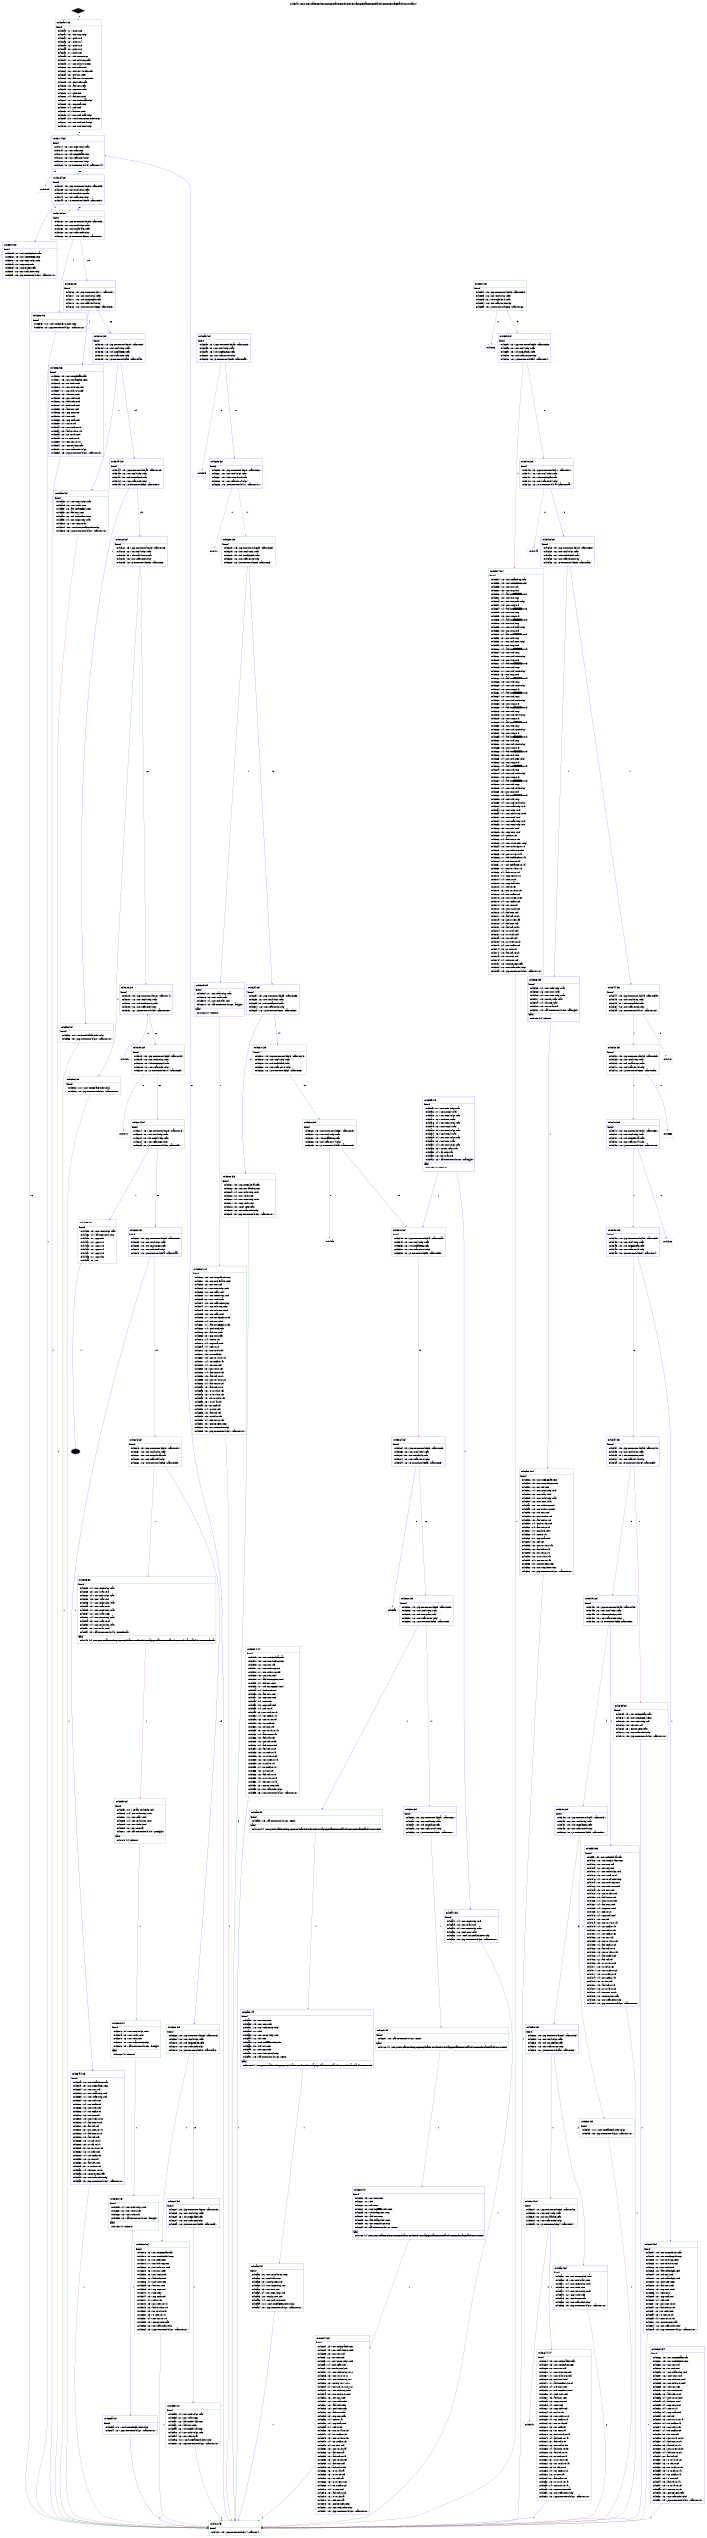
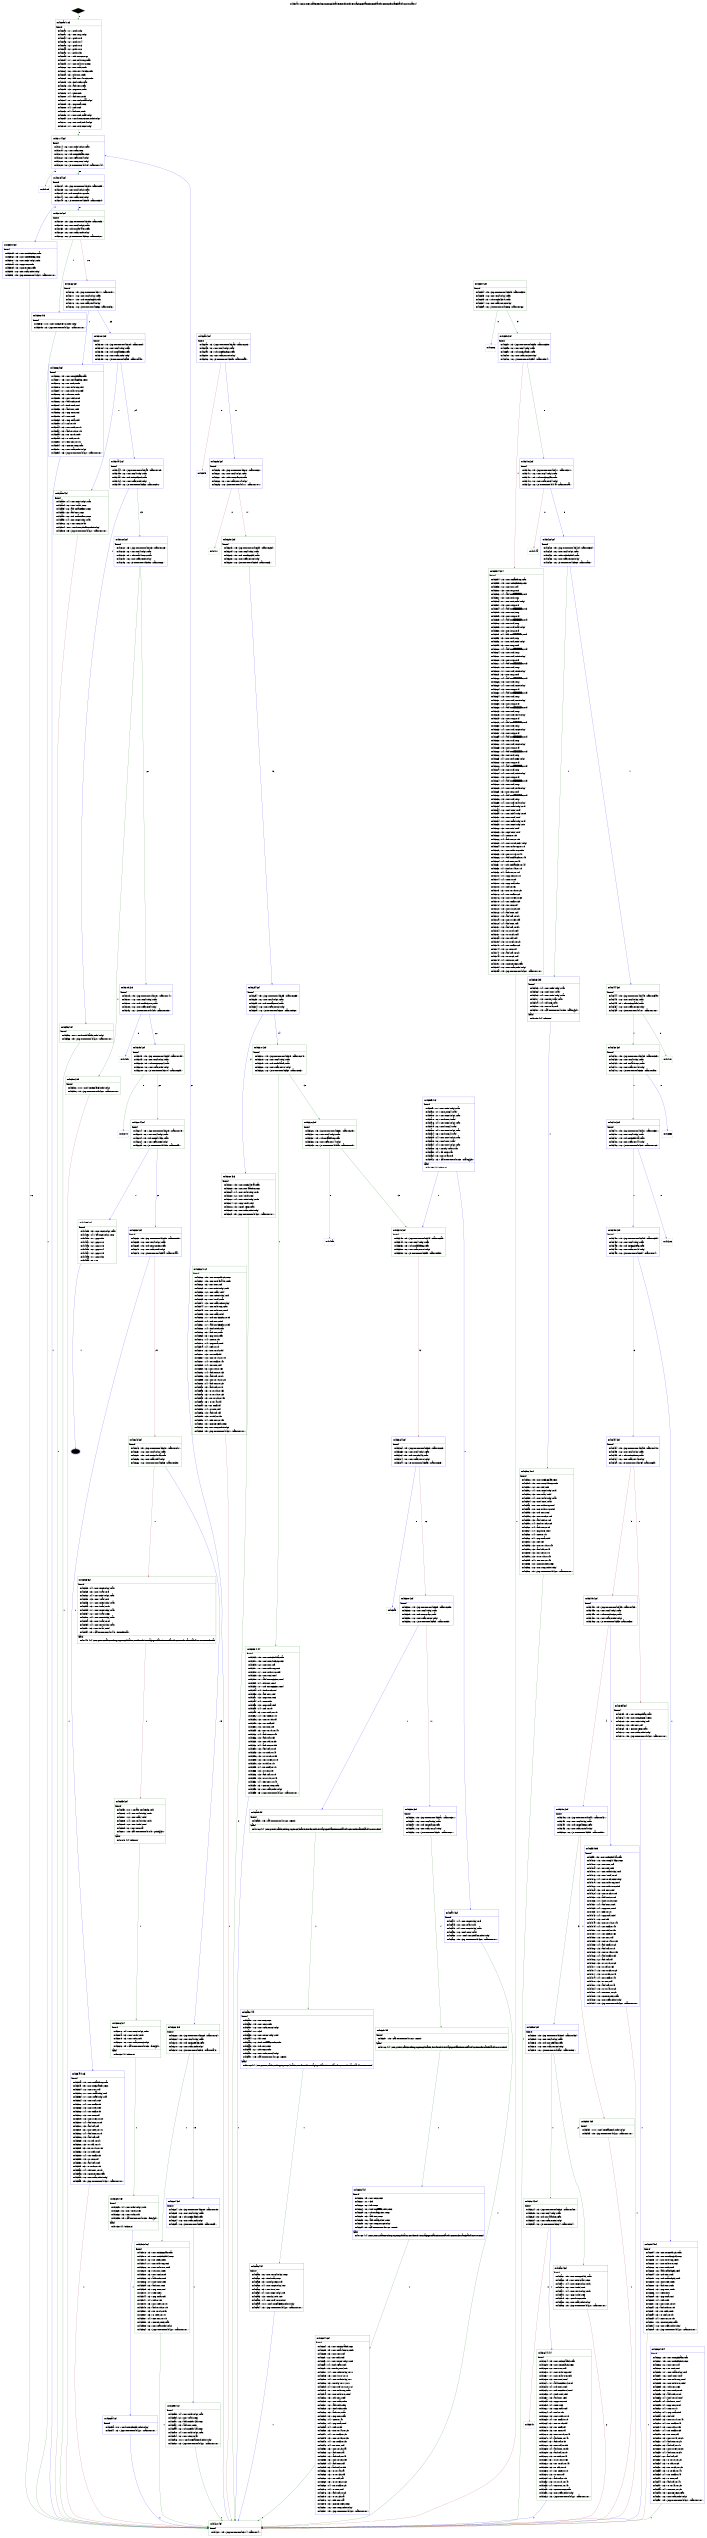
(219, 999) -> none
(141, 1040) -> (133, 1035)
none -> (278, 1359)
